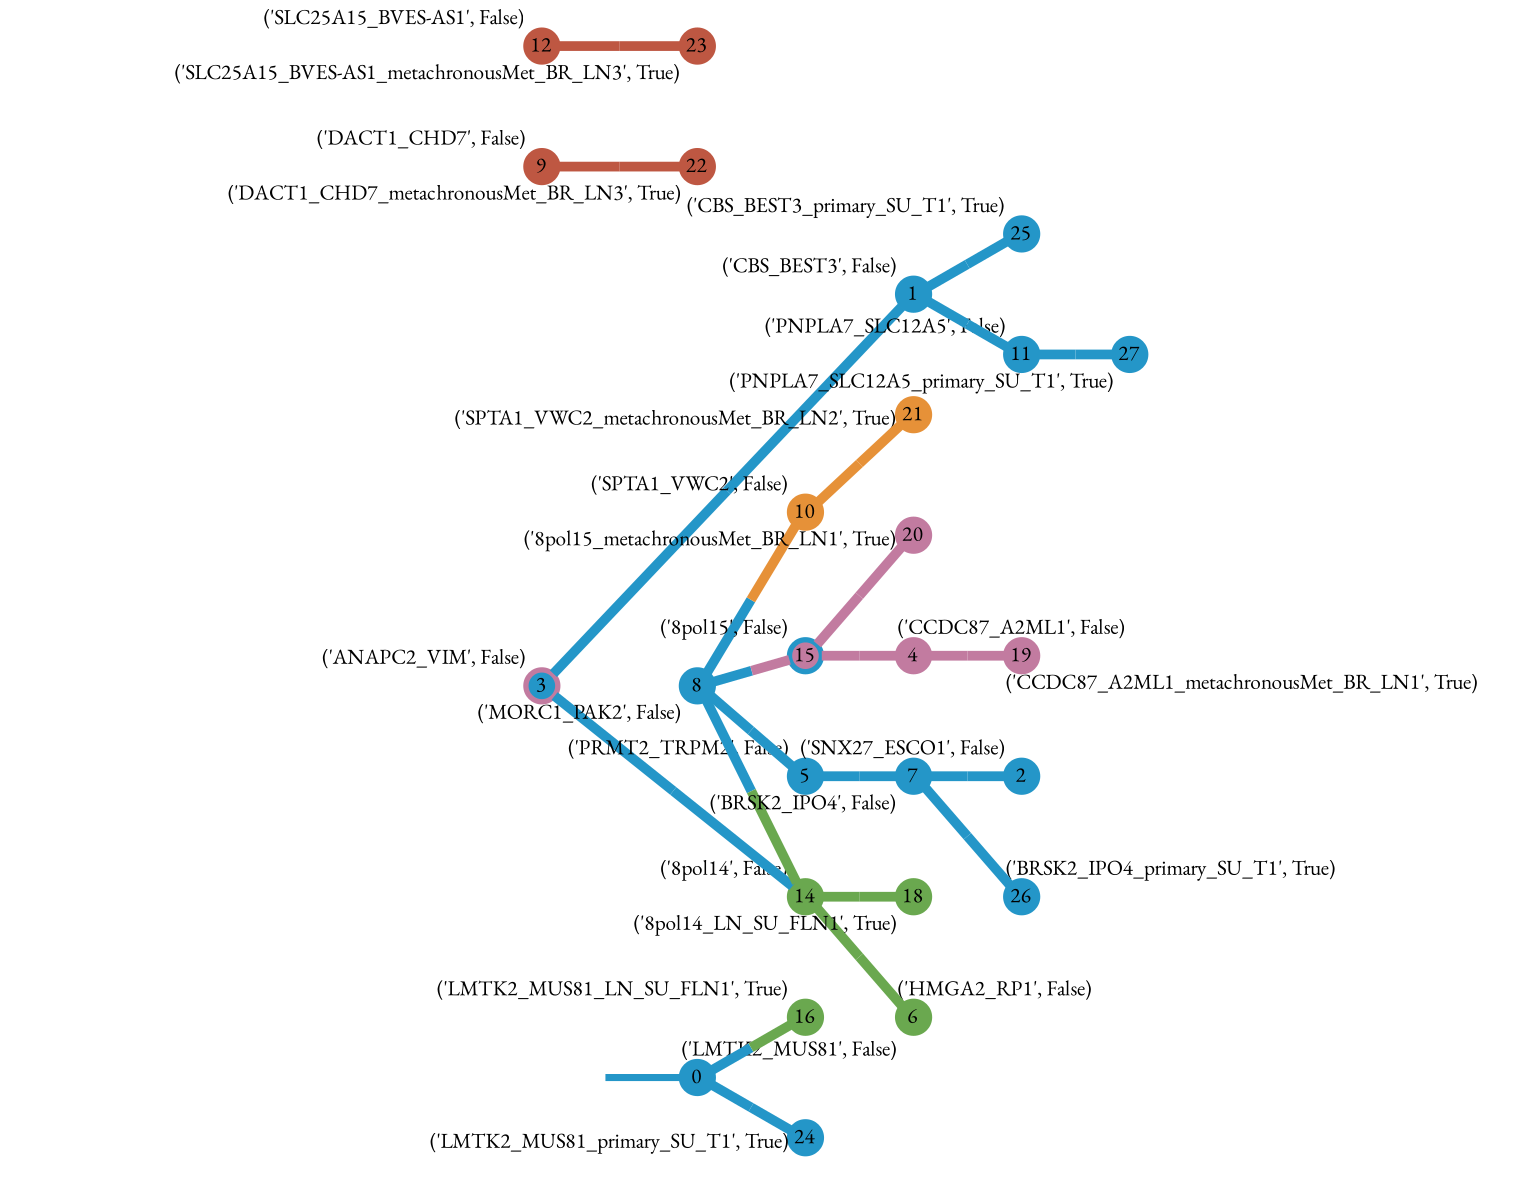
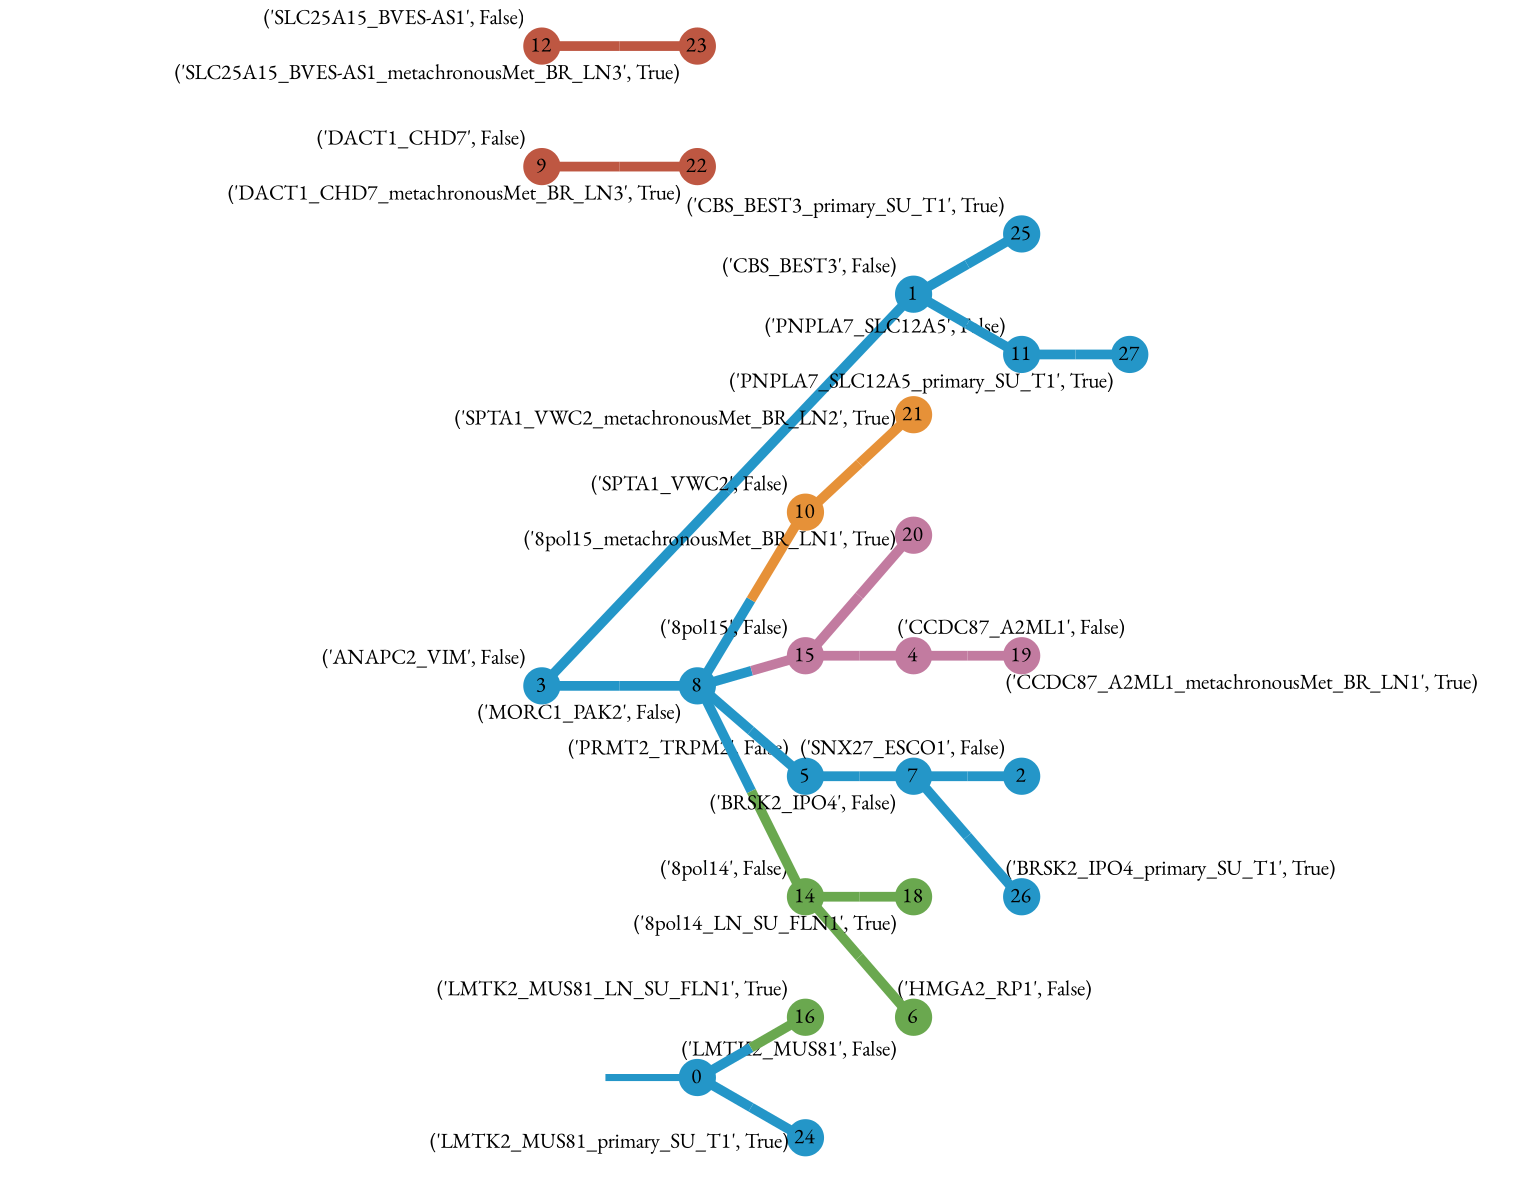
(805, 656) -> (805, 656)
(542, 686) -> (542, 686)
(673, 791) -> (619, 686)
